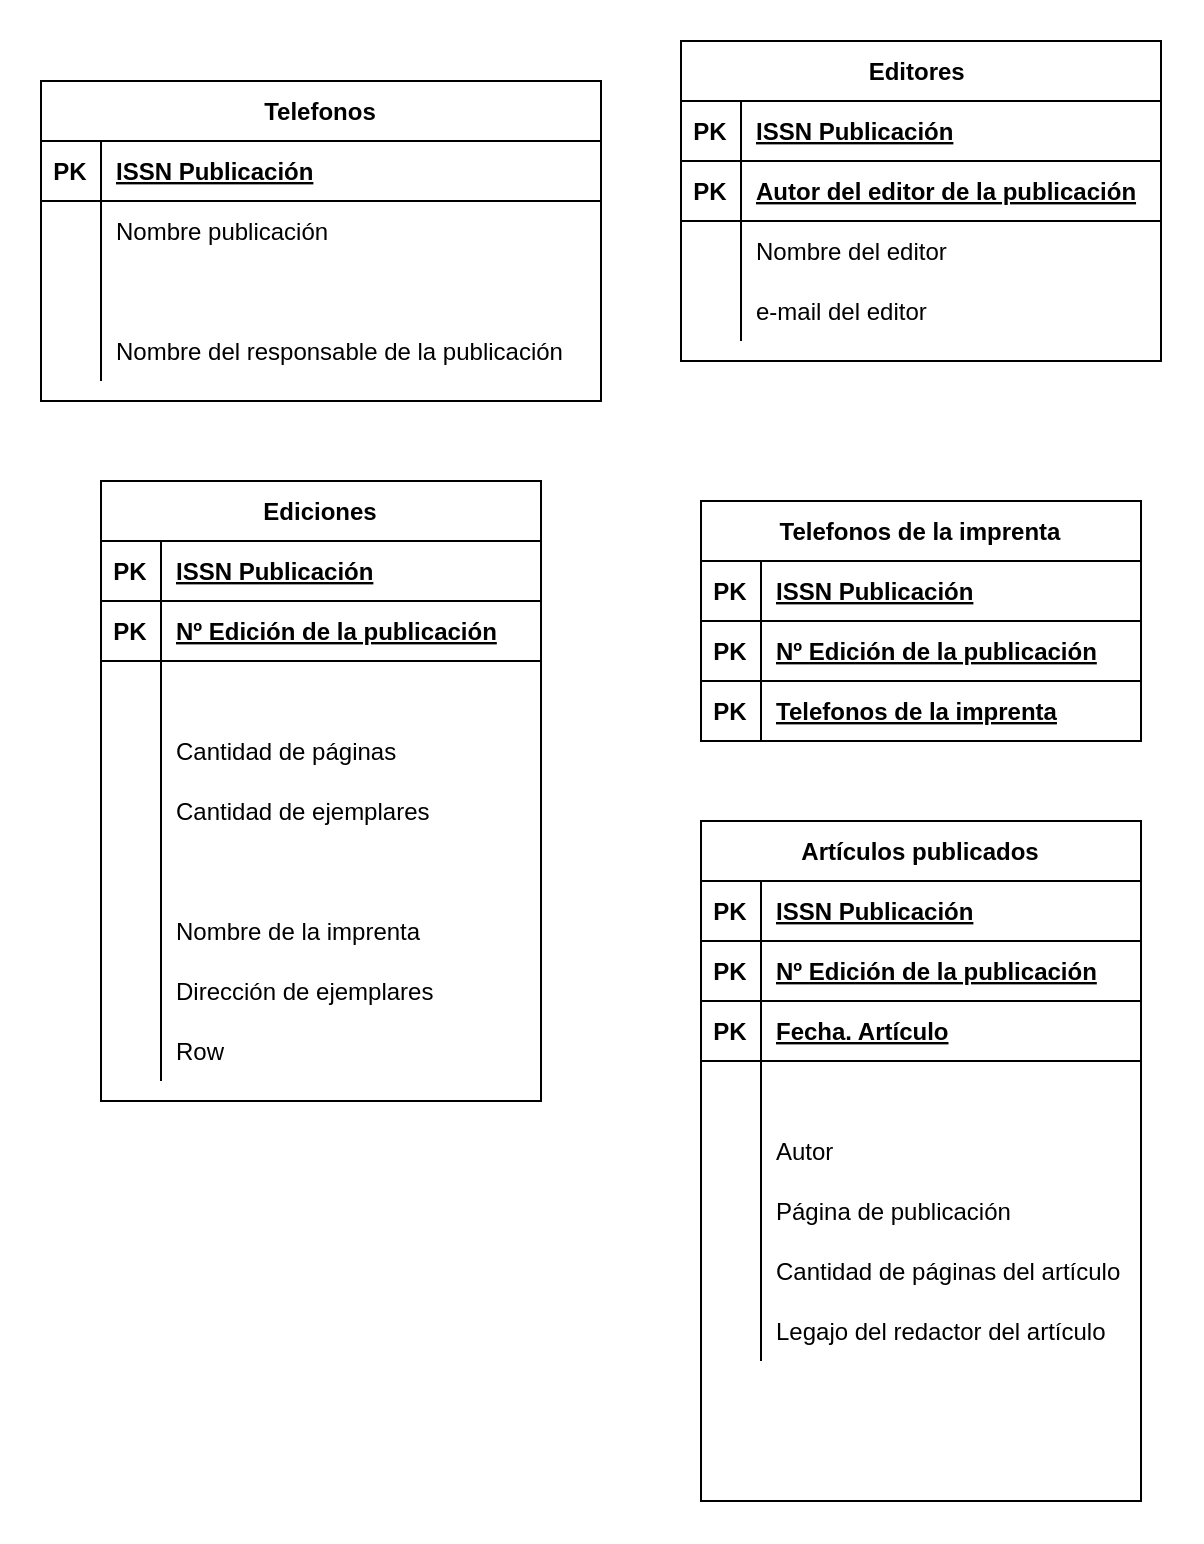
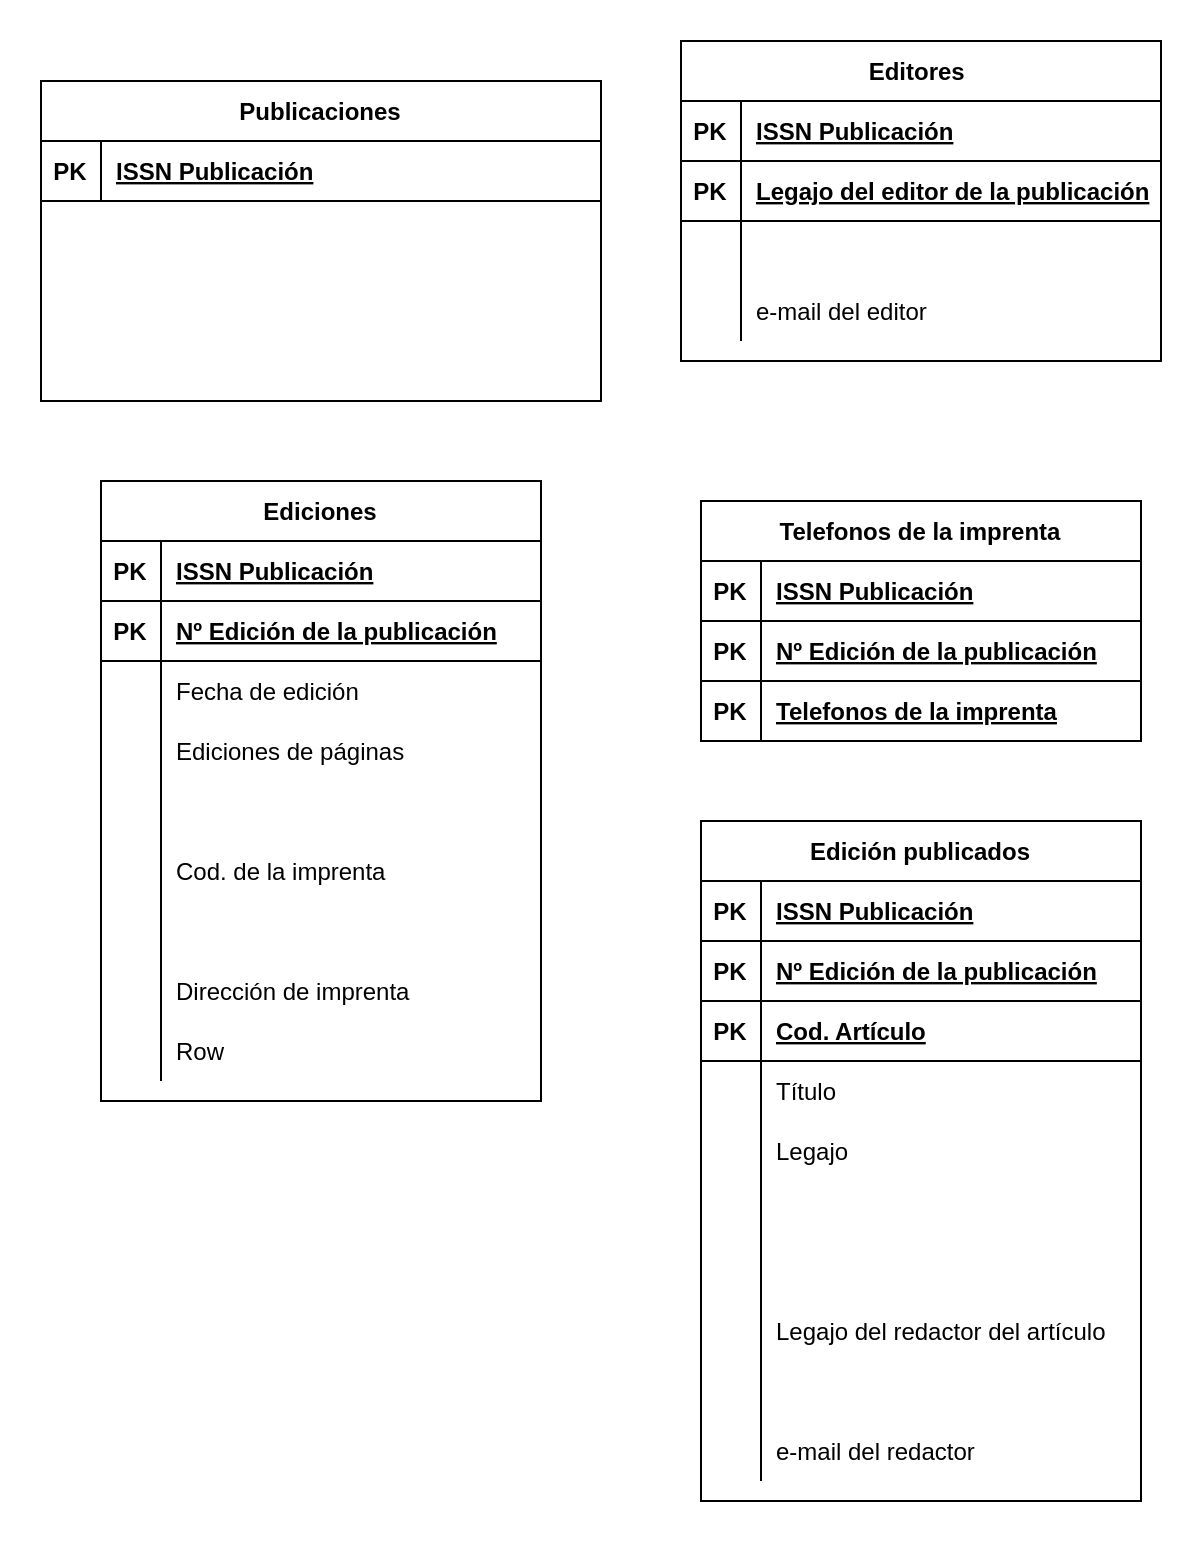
(320, 112) -> (320, 112)
(950, 192) -> (957, 192)
(351, 231) -> none
(951, 251) -> none
(351, 351) -> none
none -> (351, 691)
(291, 752) -> (295, 752)
(351, 811) -> none
(920, 852) -> (920, 852)
none -> (351, 871)
(351, 931) -> none
(315, 992) -> (302, 992)
(867, 1032) -> (854, 1032)
none -> (951, 1091)
(810, 1152) -> (816, 1152)
(951, 1211) -> none
(951, 1271) -> none
none -> (951, 1451)
